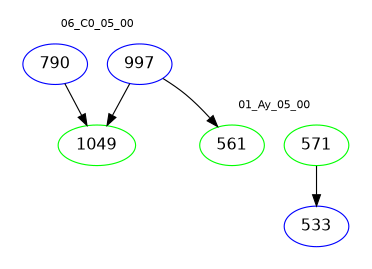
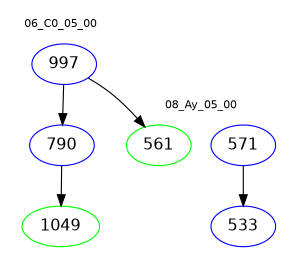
(121, 99) -> (63, 99)
(274, 105) -> (201, 105)
(317, 145) -> (243, 145)
